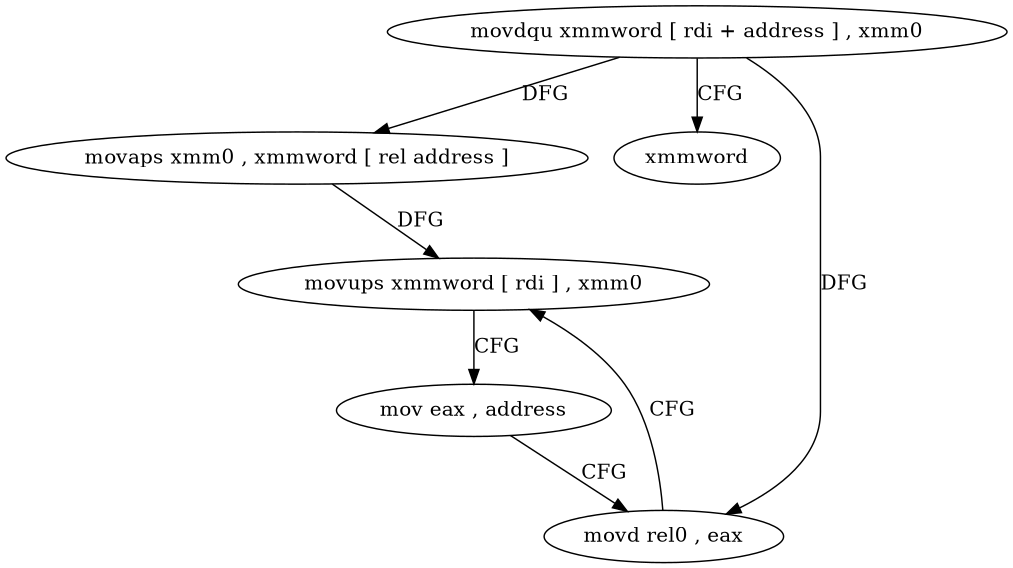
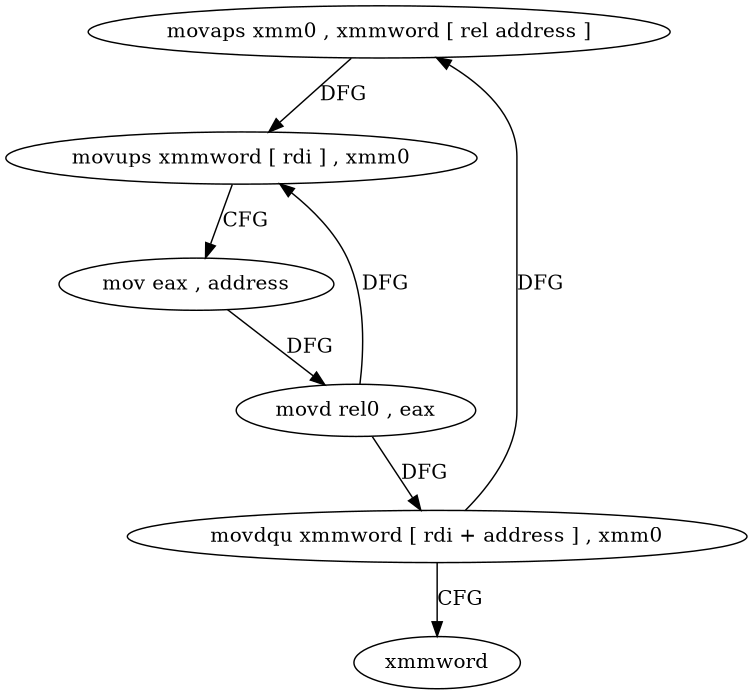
(820, 286) -> (393, 467)
(673, 410) -> (386, 284)
(604, 473) -> (310, 347)
